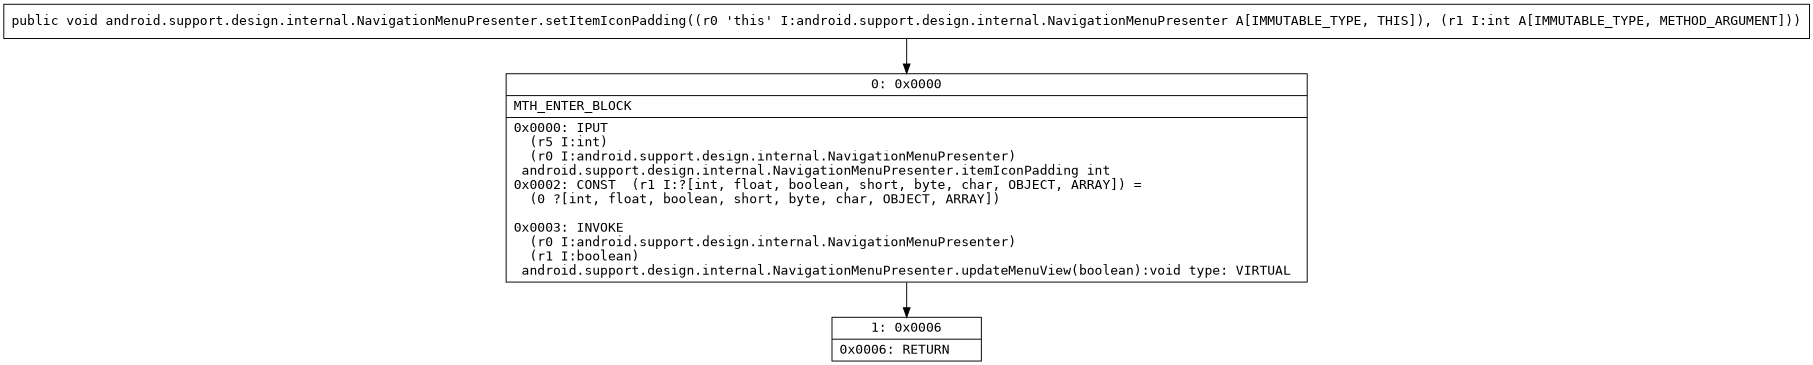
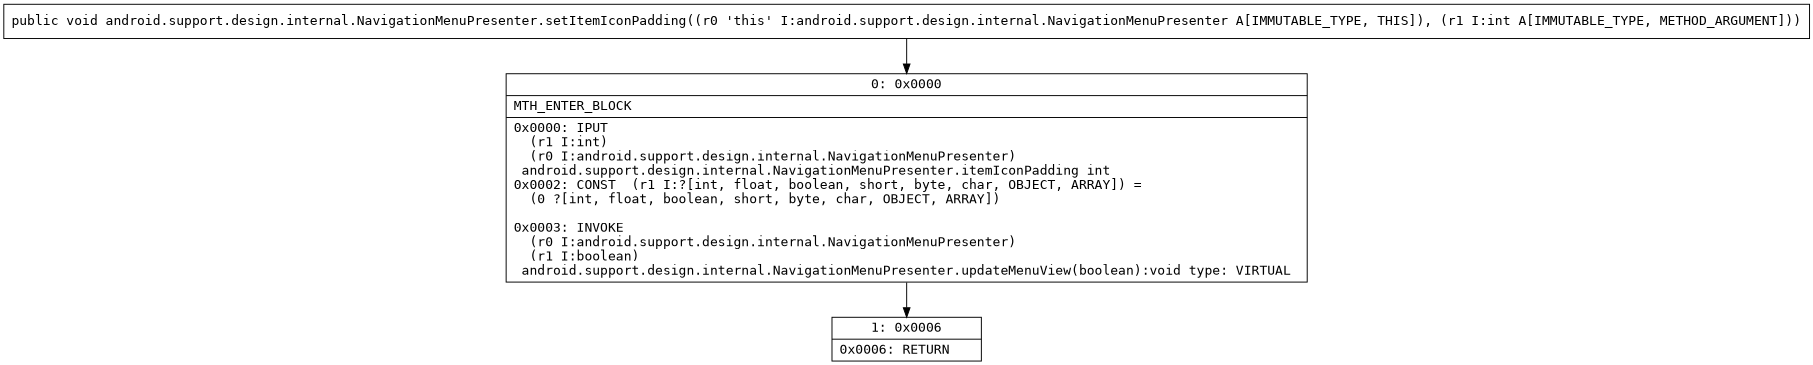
(561, 142) -> (561, 142)
